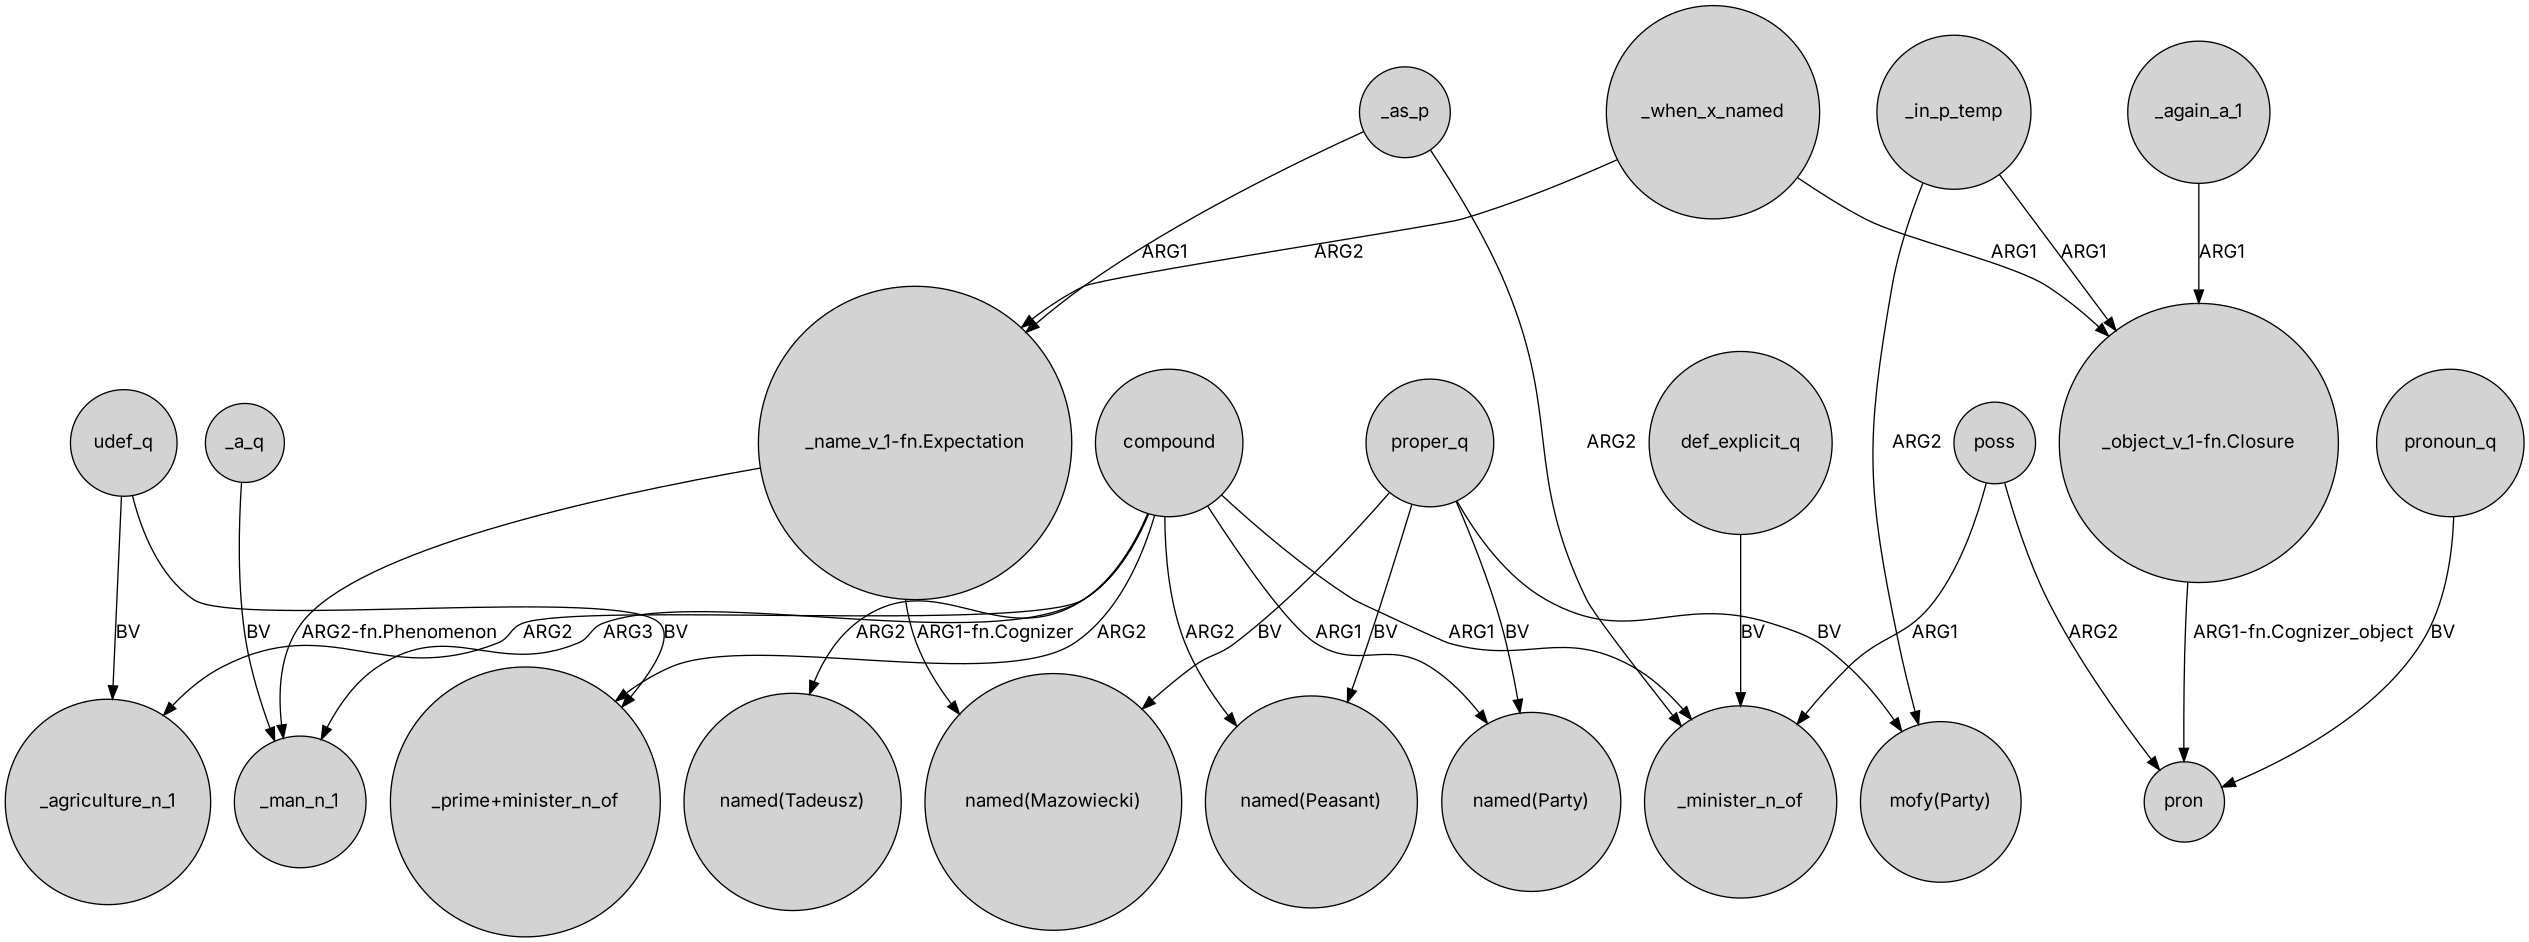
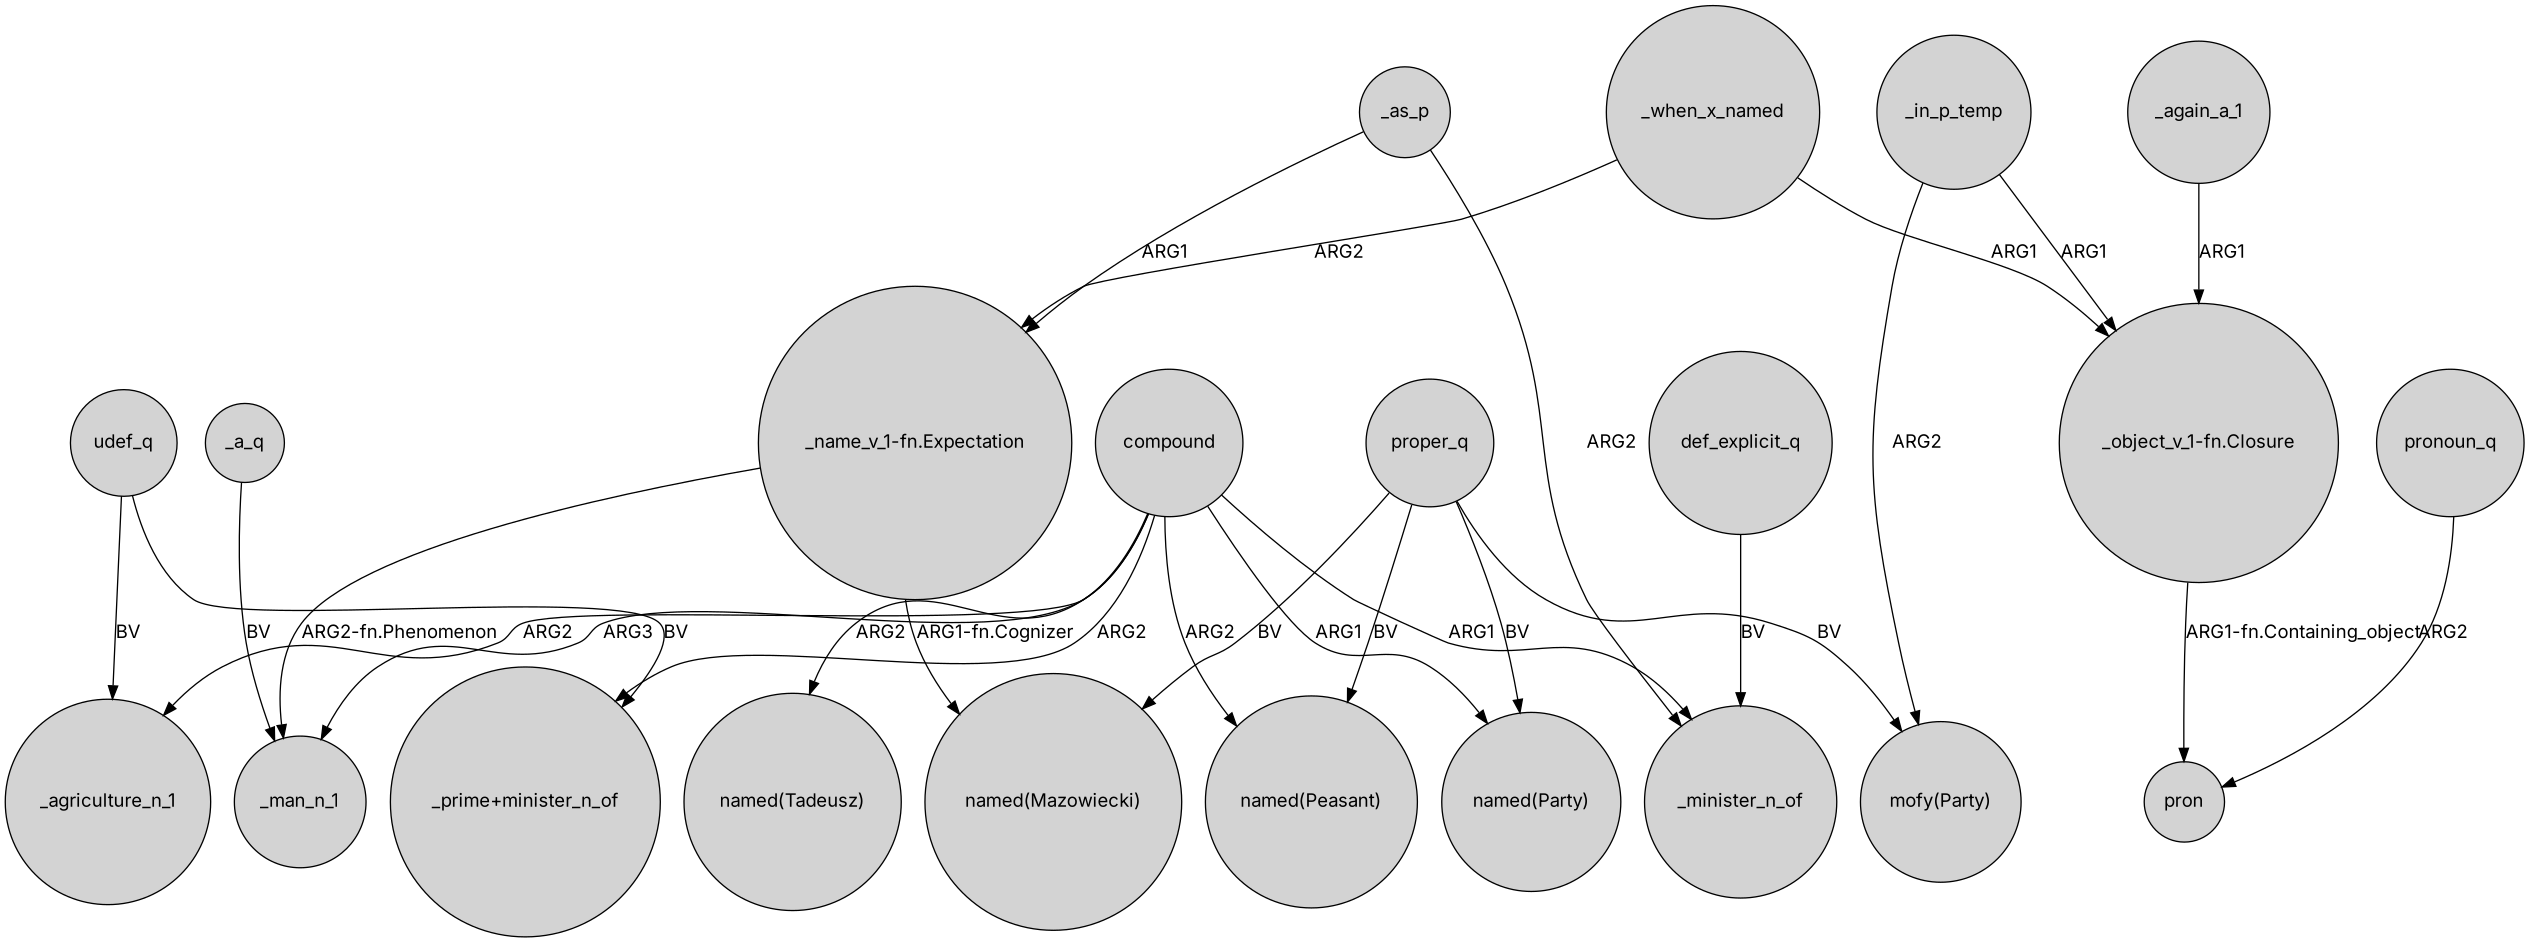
(1995, 443) -> none
(2304, 633) -> (2304, 633)
(2443, 633) -> (2443, 633)
